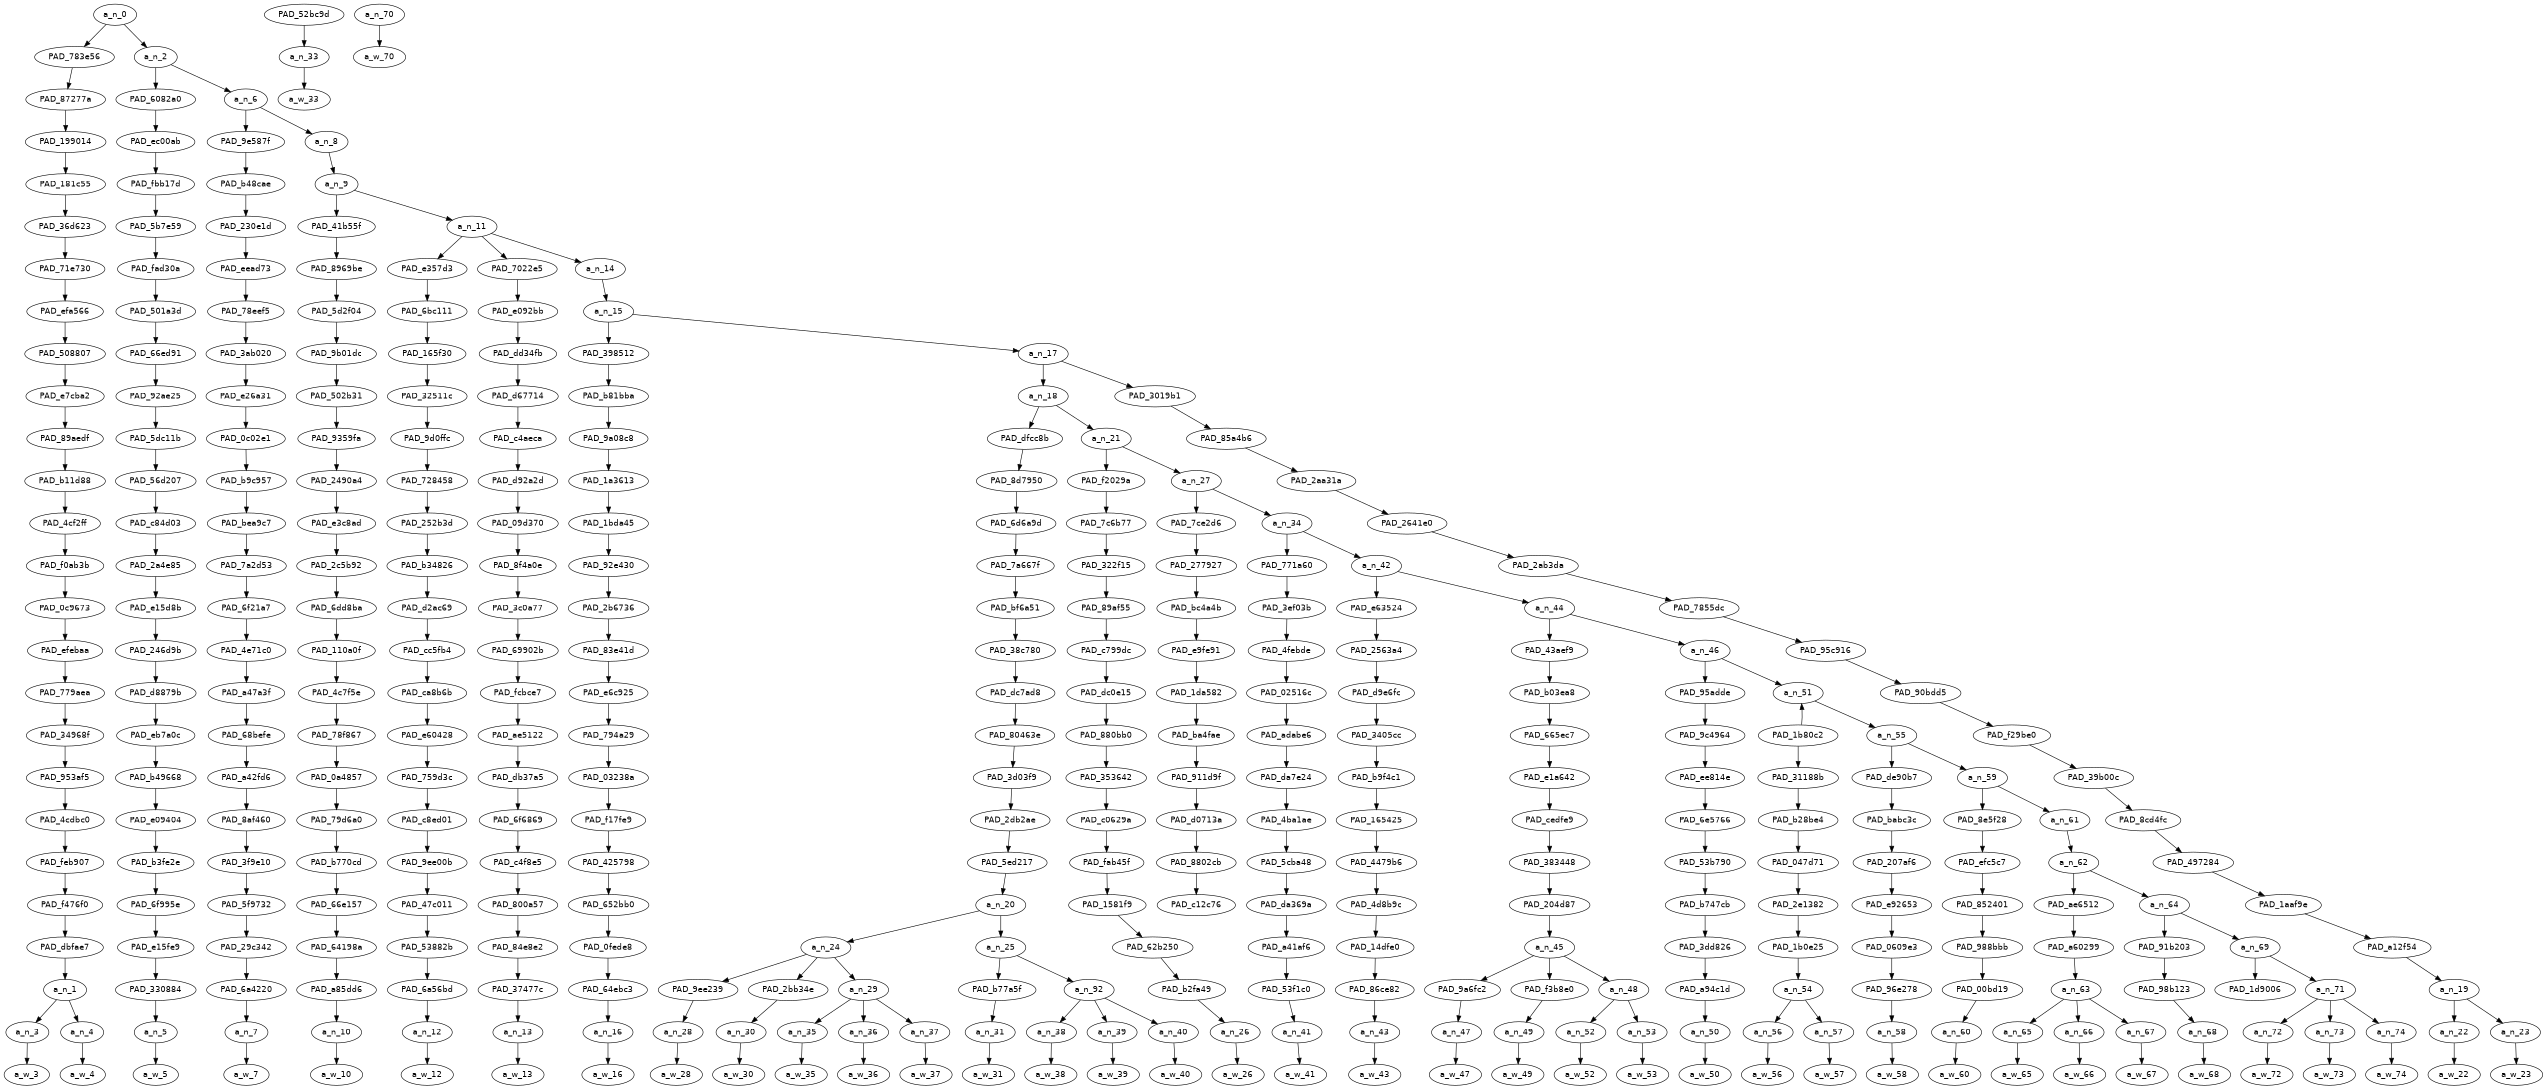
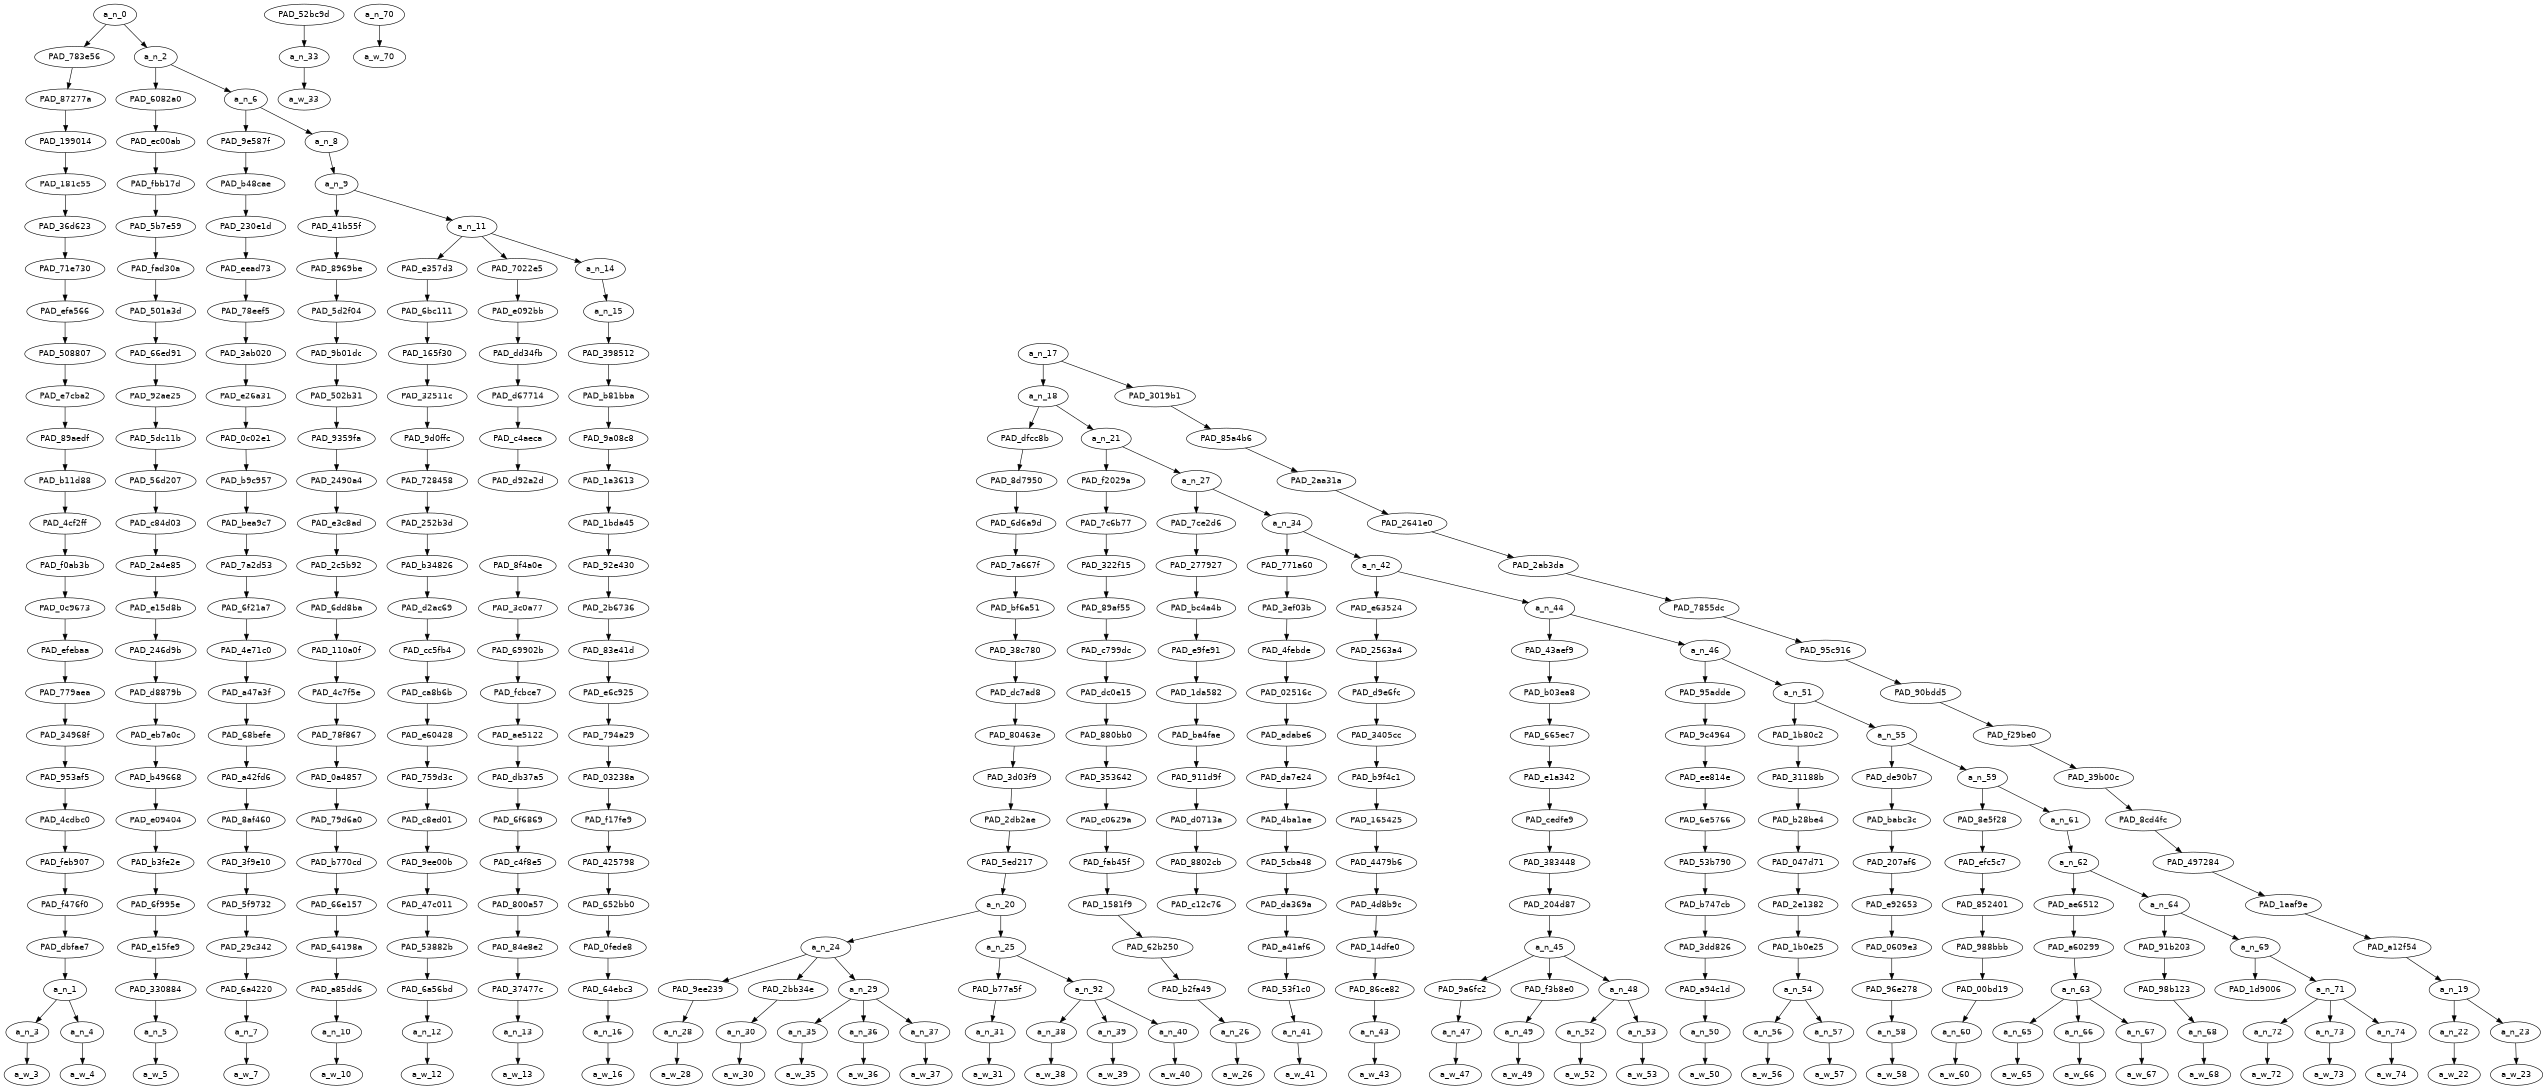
(823, 332) -> none
(518, 524) -> none
(1802, 717) -> (1794, 711)
(1550, 778) -> (1550, 778)
